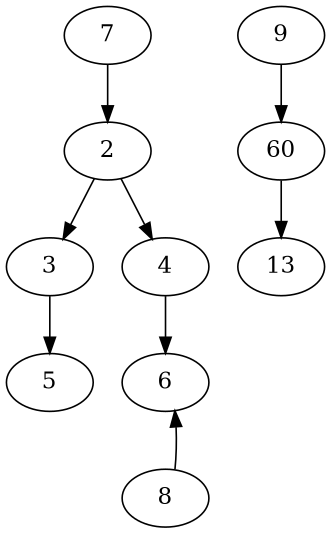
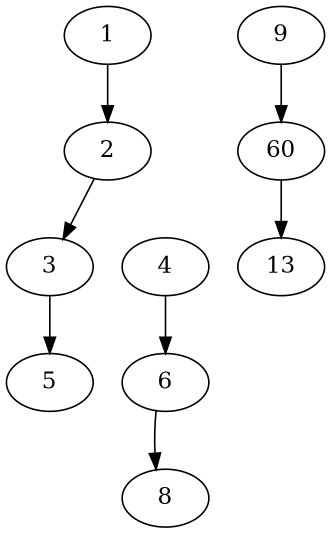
(108, 35) -> (108, 35)
(133, 202) -> none
(176, 448) -> (155, 432)
